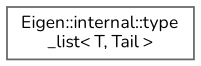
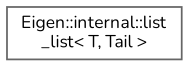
(100, 33) -> (94, 33)
